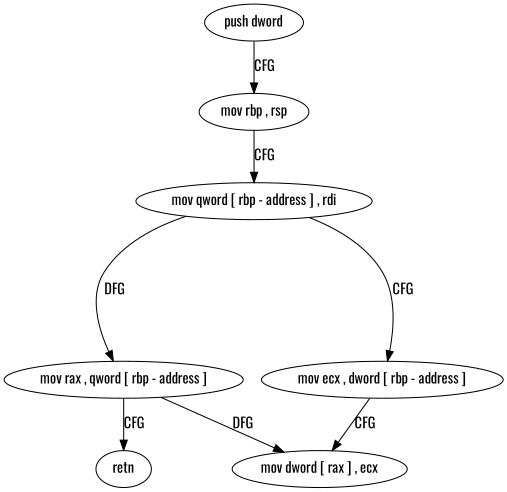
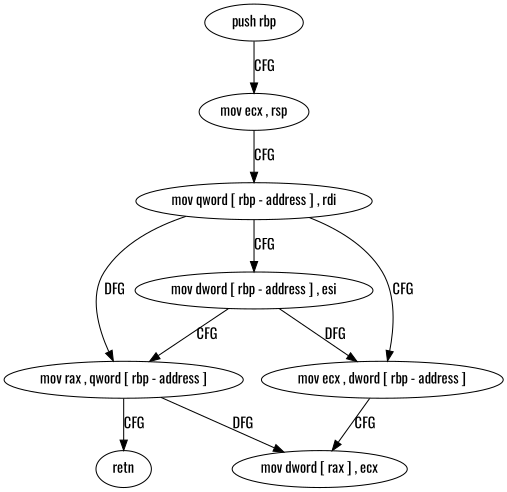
(254, 23) -> (254, 23)
(254, 112) -> (254, 112)
none -> (254, 290)
